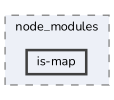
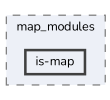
(57, 27) -> (56, 27)
